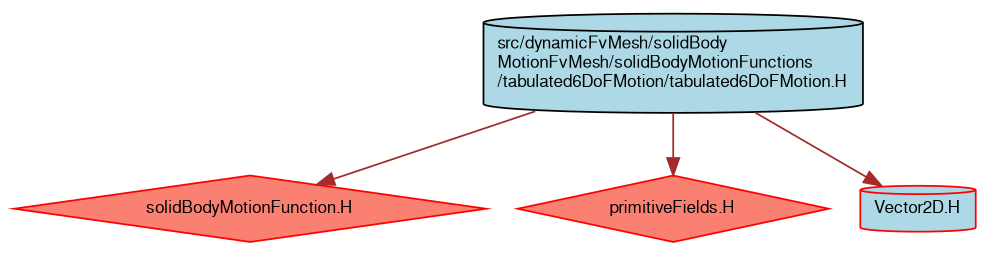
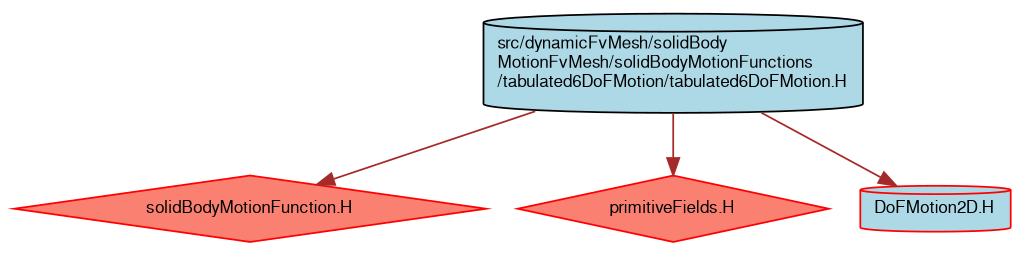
(918, 209) -> (936, 209)
